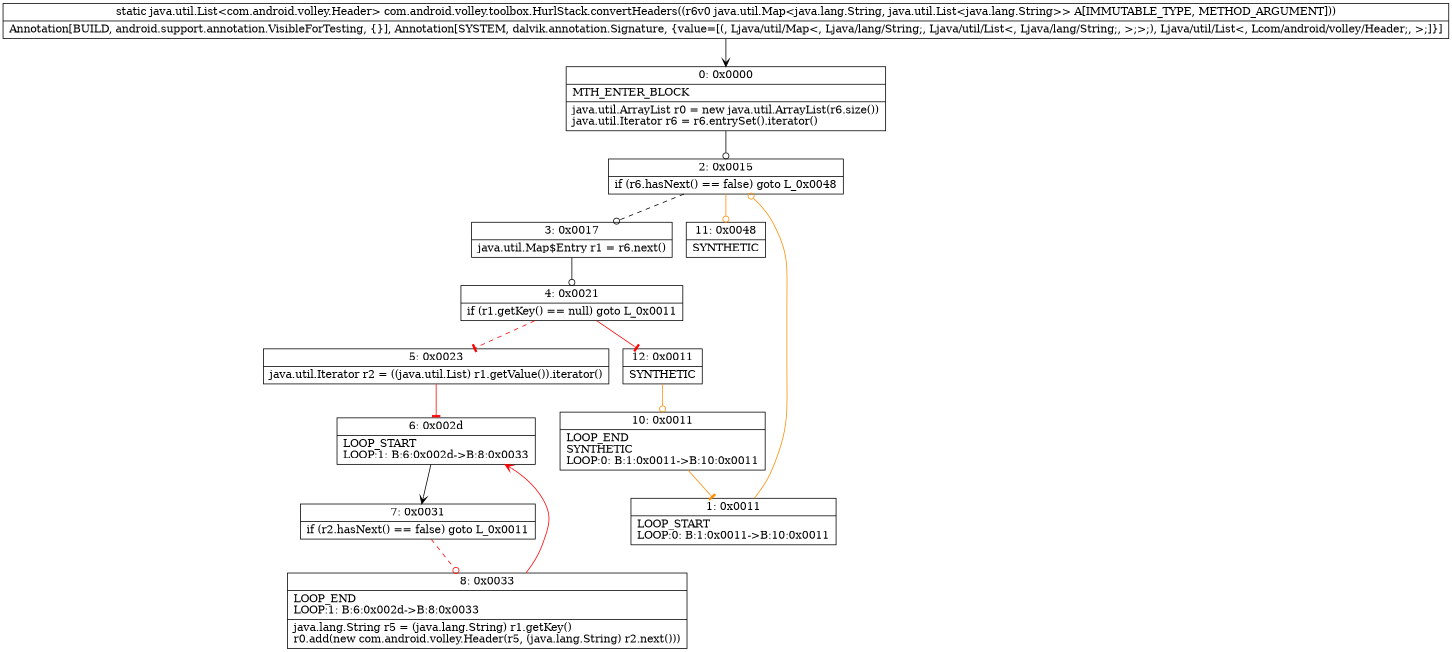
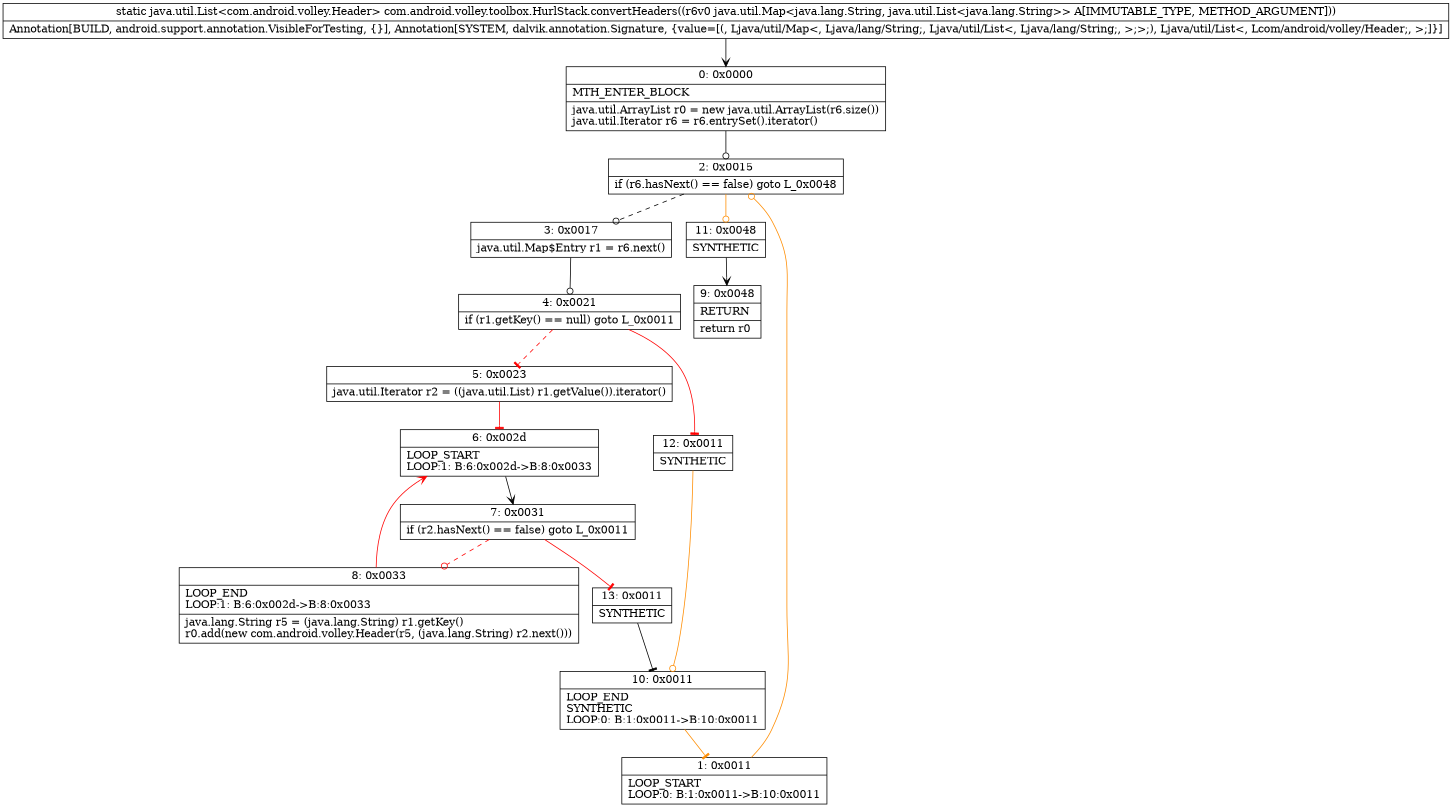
none -> (727, 312)
none -> (632, 605)
